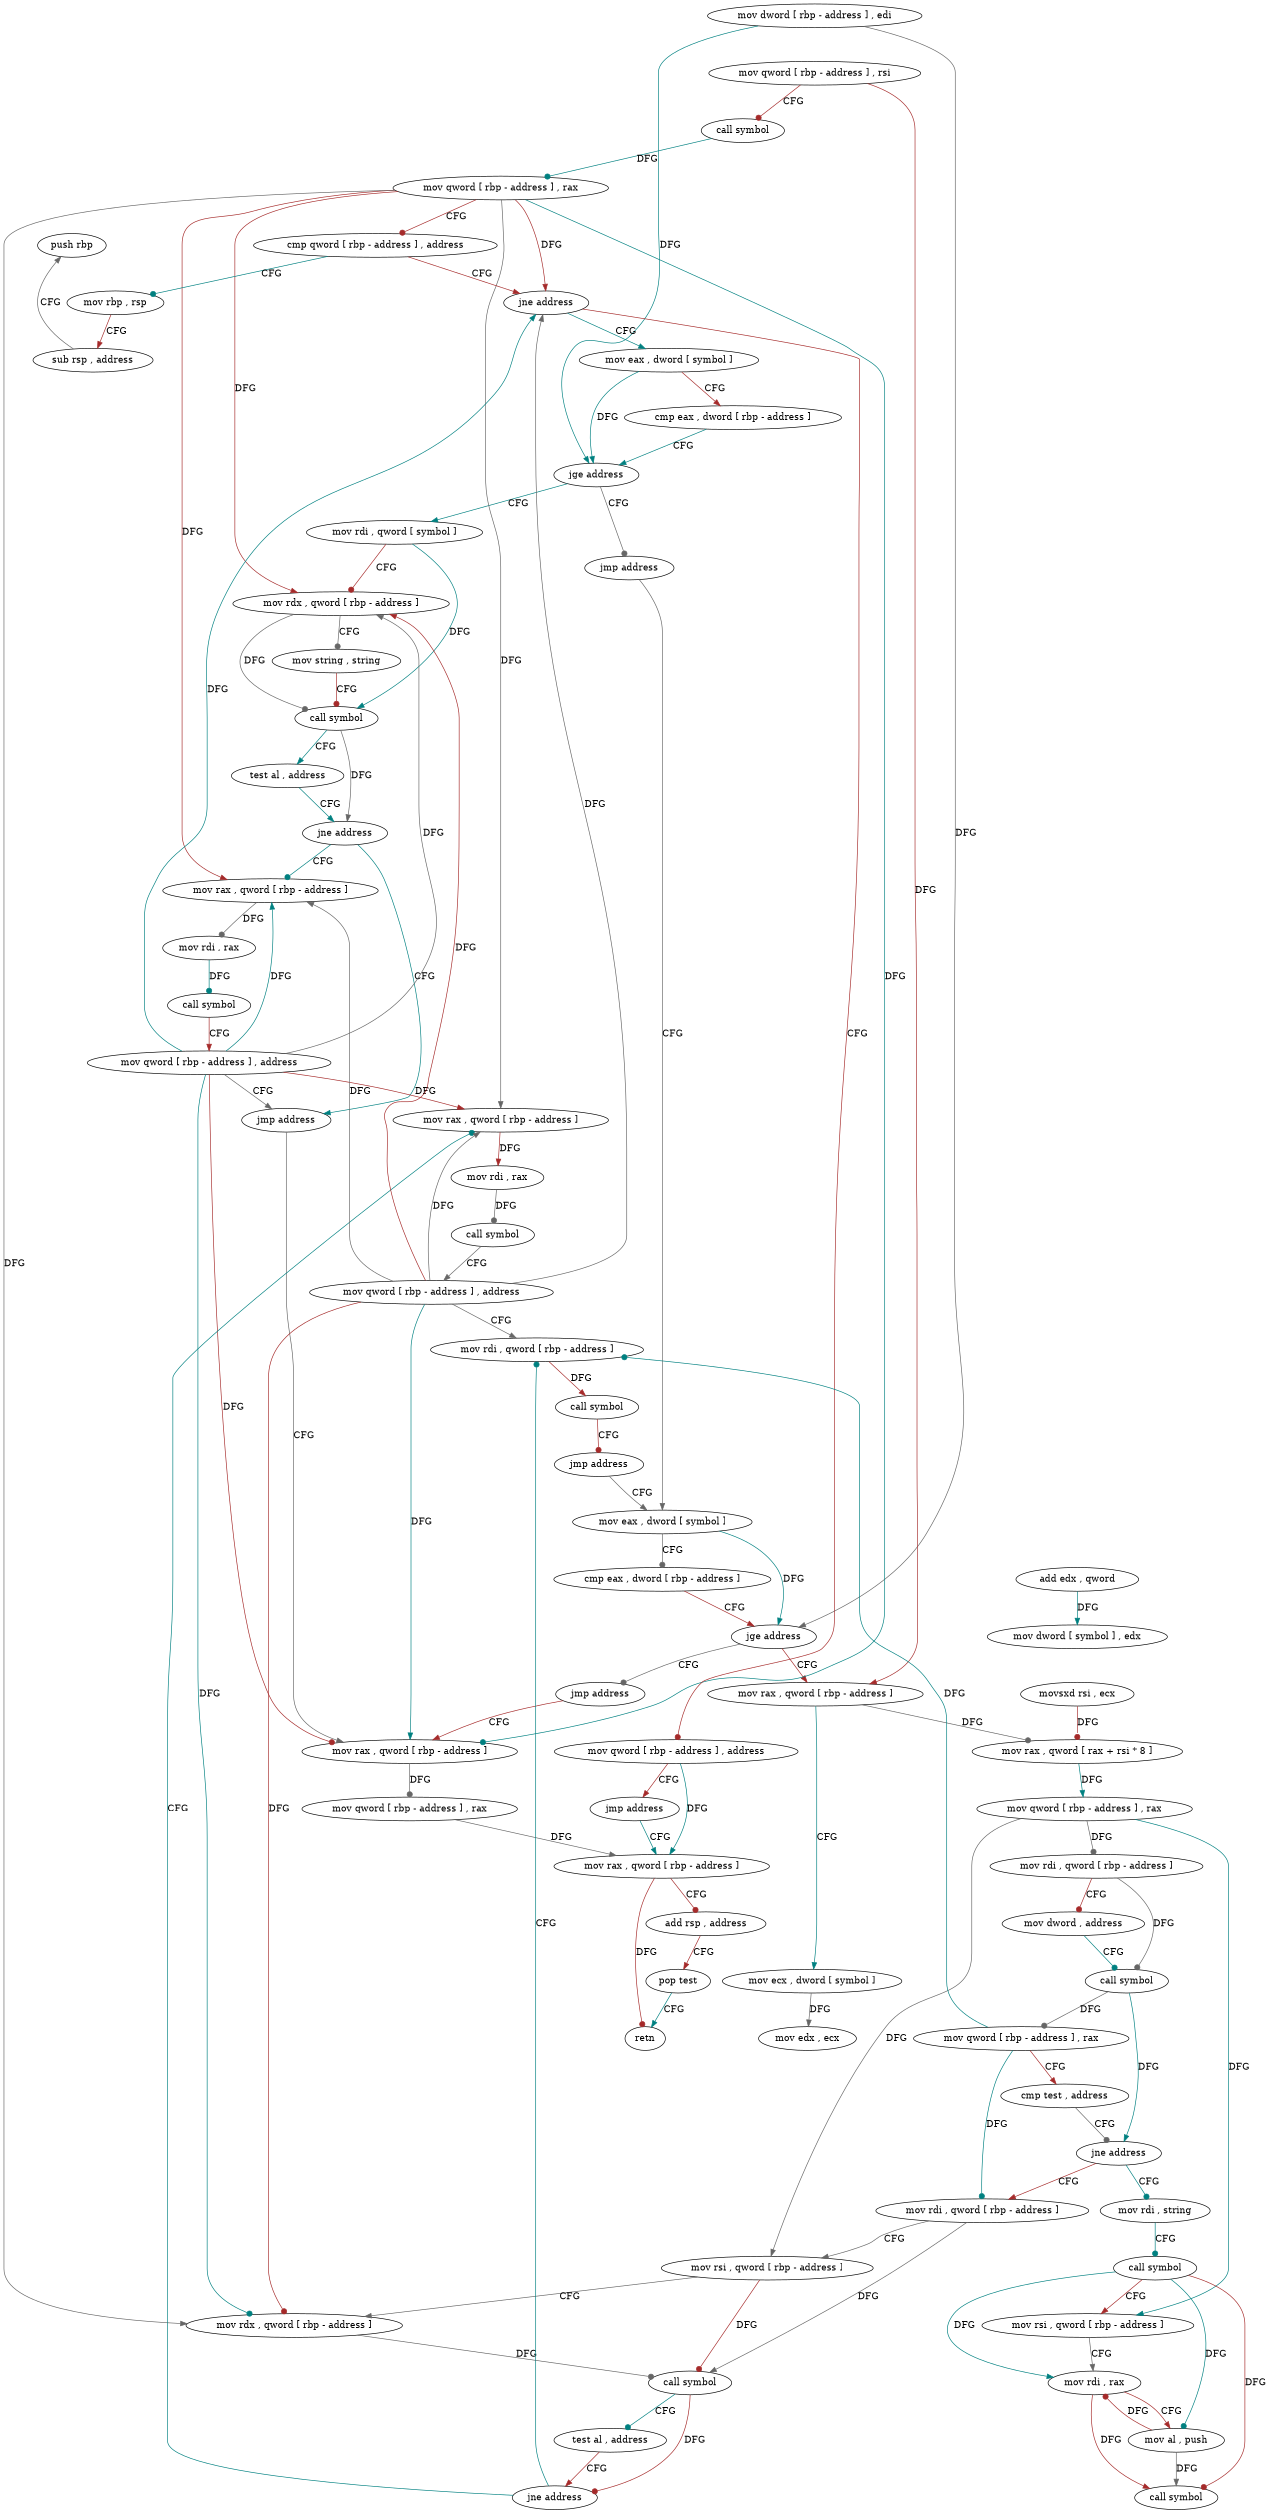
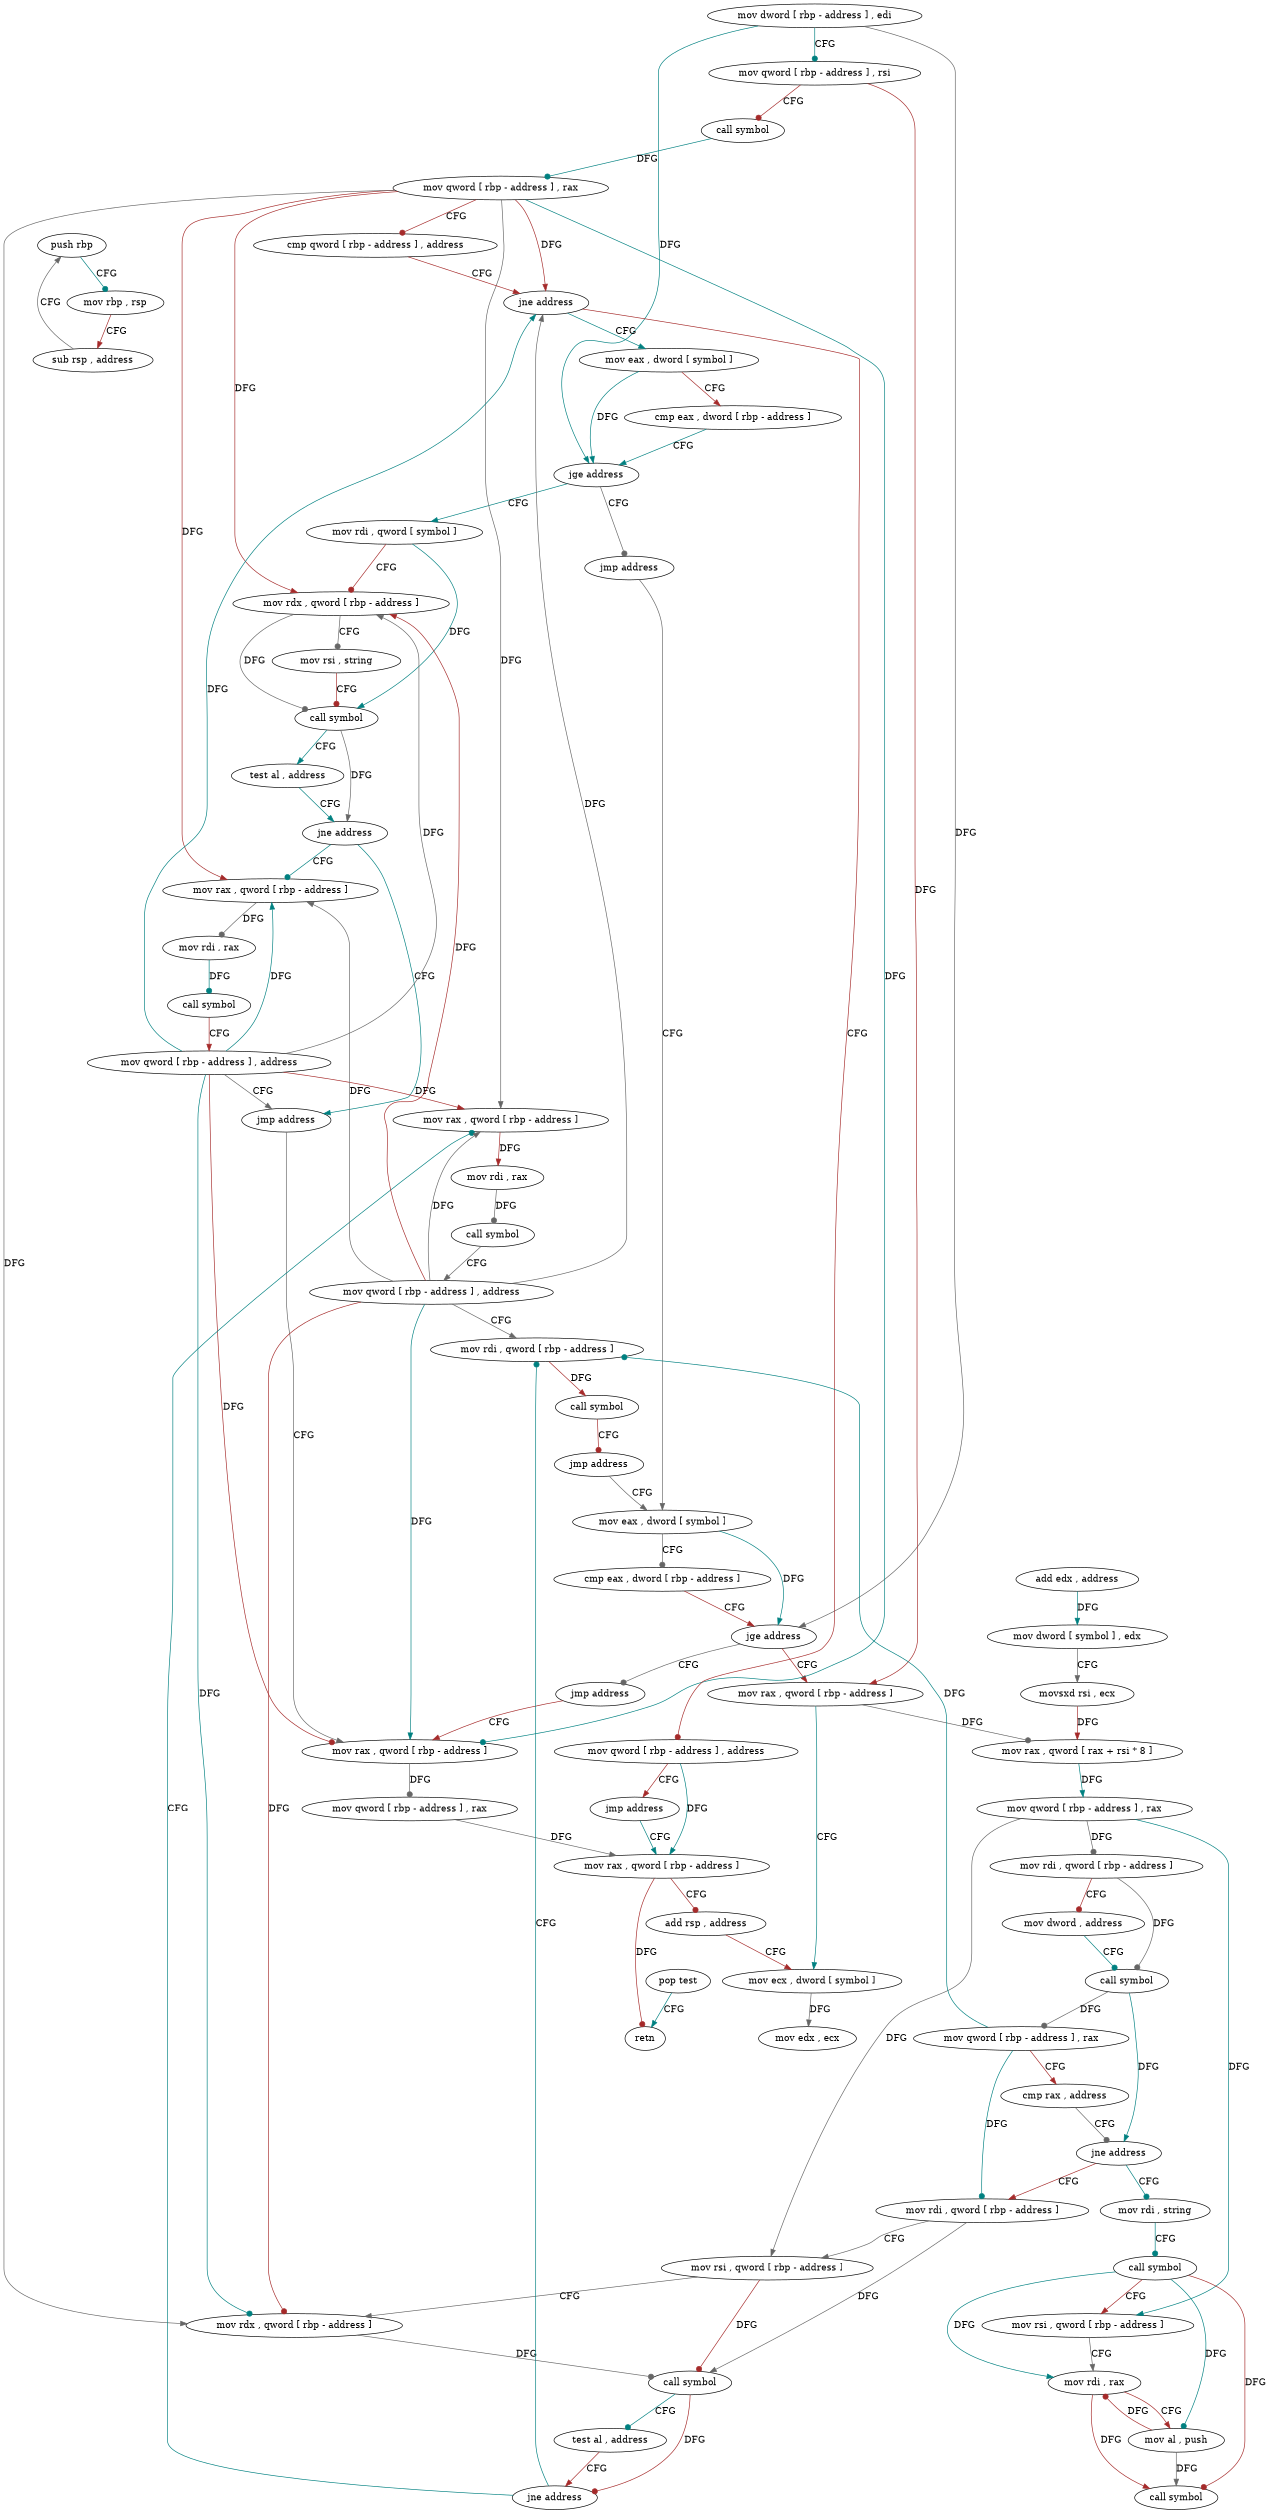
none -> (815, 42)
(242, 275) -> (92, 272)
(336, 661) -> (336, 661)
(1077, 1579) -> (1077, 1579)
none -> (1077, 1662)
(1077, 1720) -> (1077, 1720)
(694, 1949) -> (756, 1951)
(1065, 2096) -> (1065, 2096)
